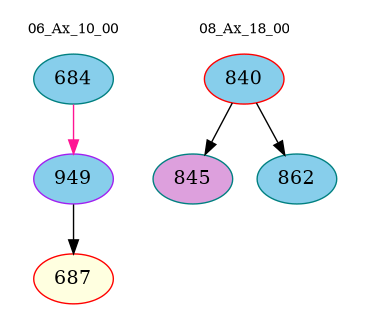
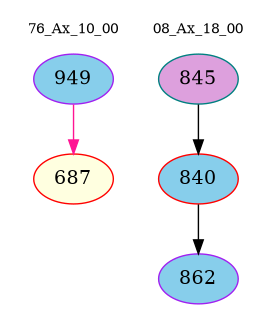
(74, 30) -> (74, 30)
(74, 79) -> none
(222, 123) -> (198, 122)
(297, 179) -> (198, 279)
(74, 222) -> (74, 122)
